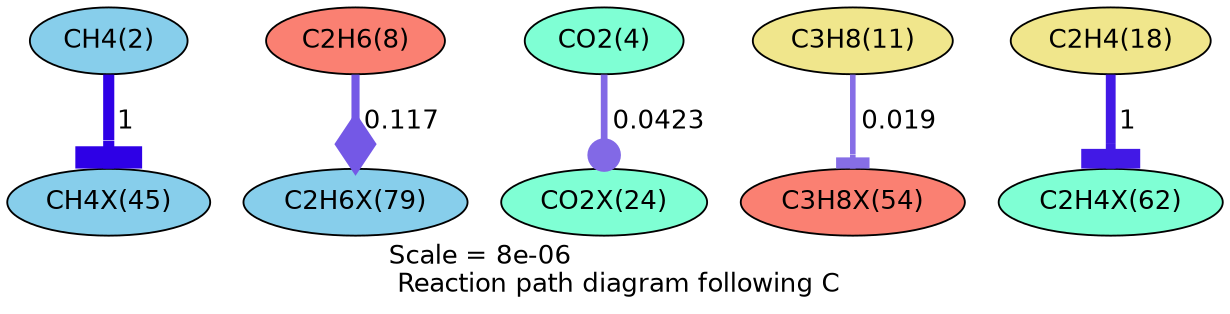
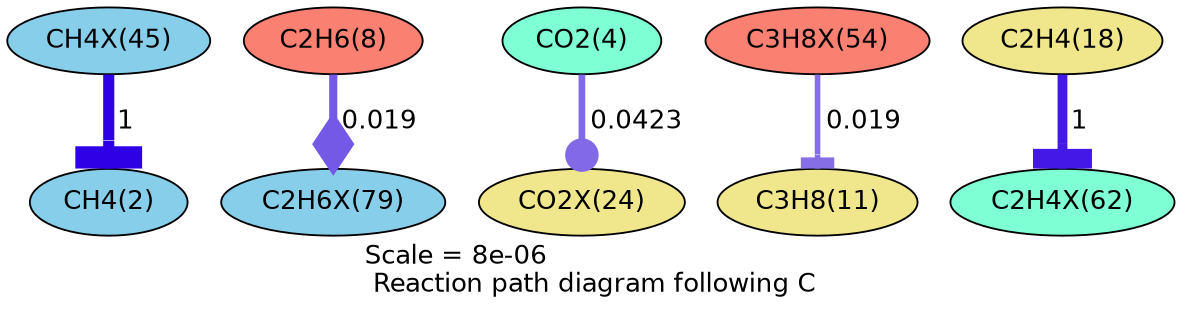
(109, 107) -> (109, 107)
(853, 114) -> (818, 114)
(398, 122) -> (376, 122)
(604, 202) -> (582, 202)
